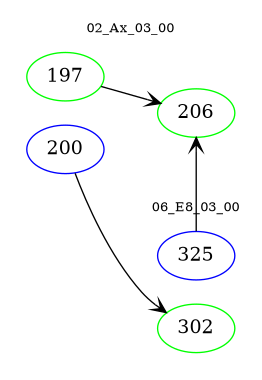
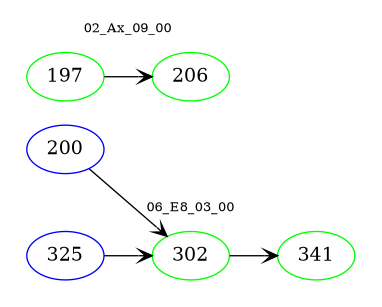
(131, 29) -> (128, 29)
(196, 205) -> (121, 256)
none -> (316, 256)
